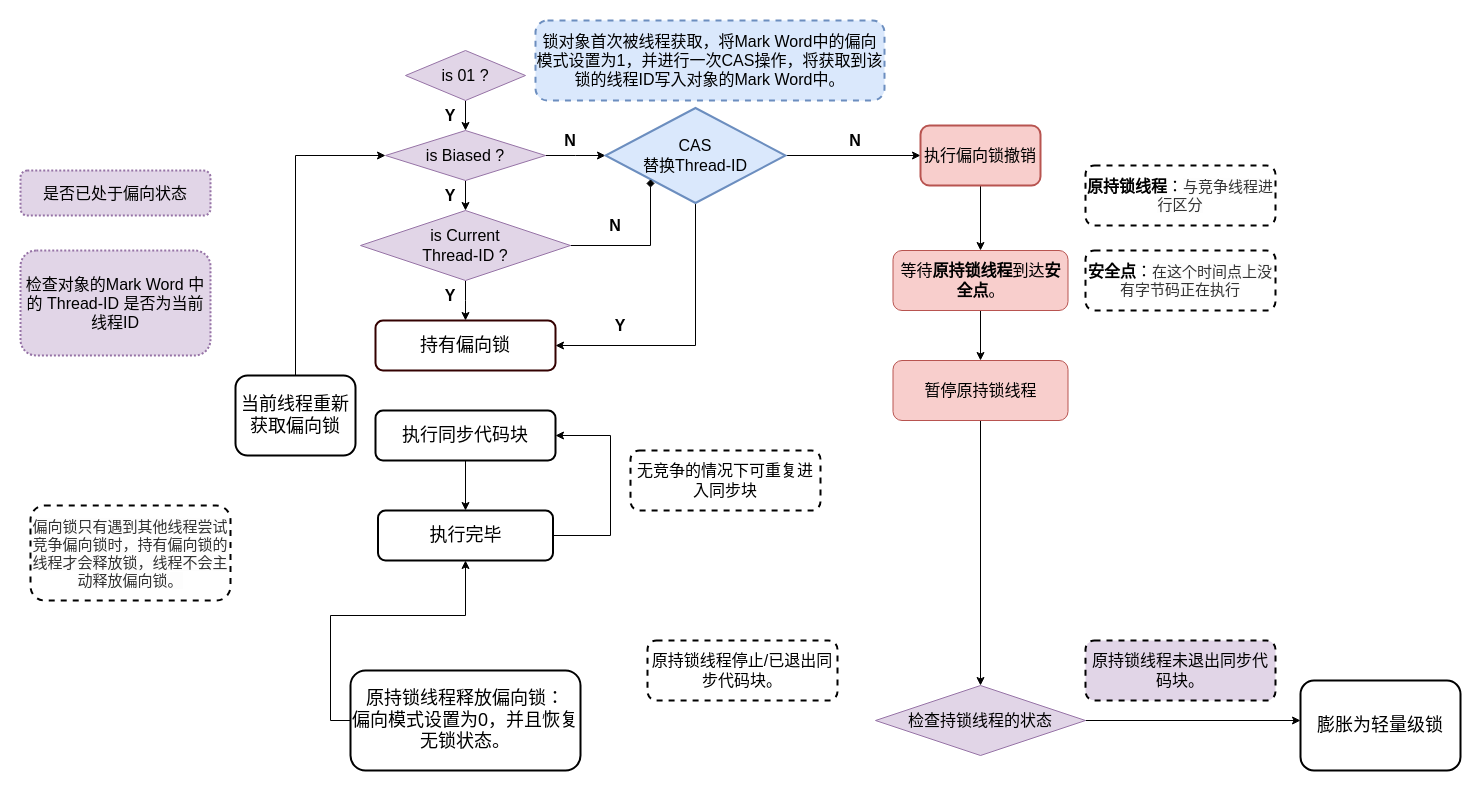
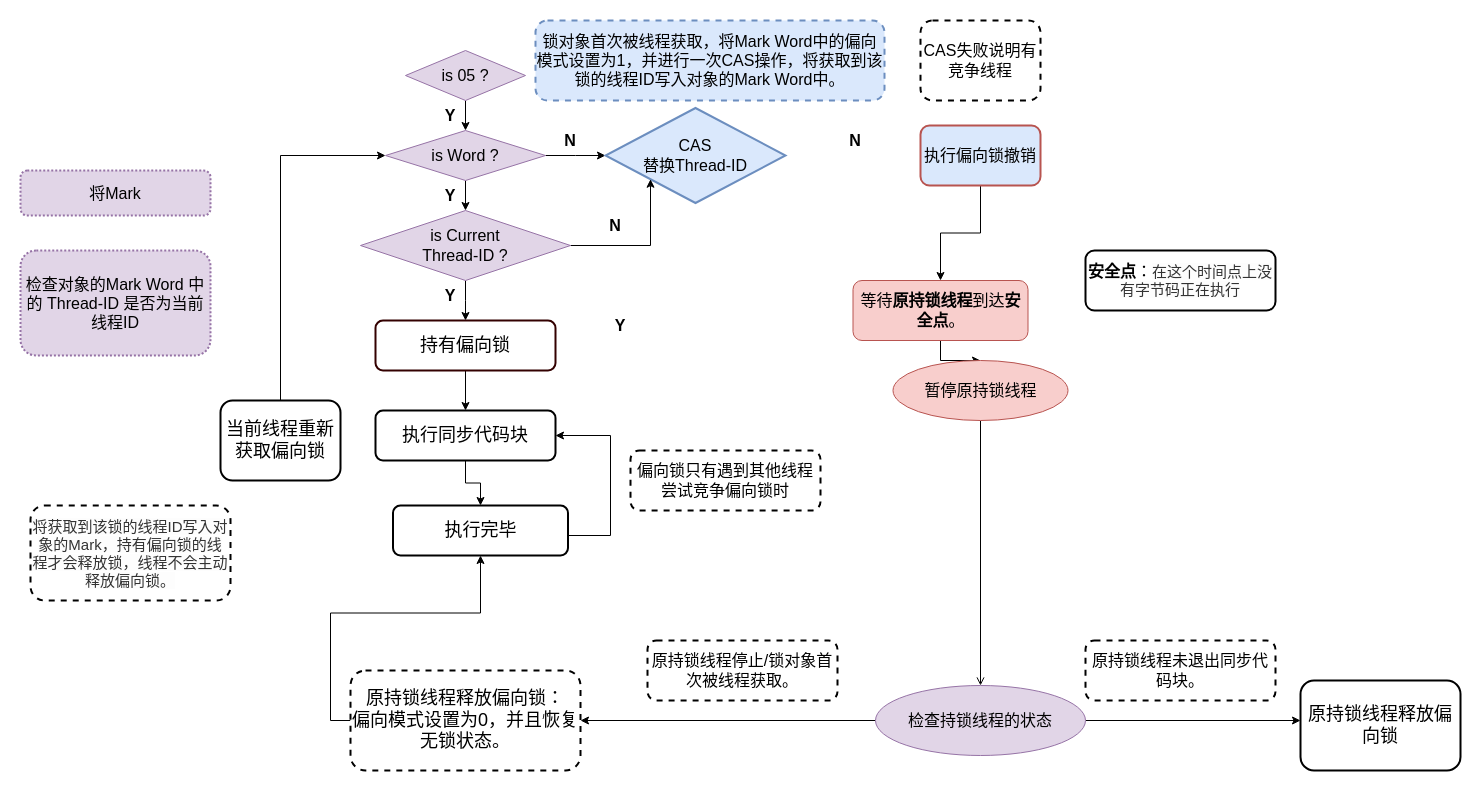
none -> (981, 61)
(466, 76) -> (466, 76)
(466, 156) -> (466, 156)
(850, 156) -> none
(981, 156) -> (981, 156)
(651, 188) -> (651, 187)
(116, 194) -> (116, 194)
(1181, 196) -> none
(981, 281) -> (941, 311)
(1181, 281) -> (1181, 281)
(696, 340) -> none
none -> (466, 387)
(981, 391) -> (981, 391)
(296, 416) -> (281, 441)
(726, 481) -> (726, 481)
(466, 536) -> (481, 531)
(131, 554) -> (131, 554)
(743, 671) -> (743, 671)
(1181, 671) -> (1181, 671)
(981, 677) -> (981, 679)
(466, 721) -> (466, 721)
none -> (731, 721)
(981, 721) -> (981, 721)
(1381, 726) -> (1381, 726)
